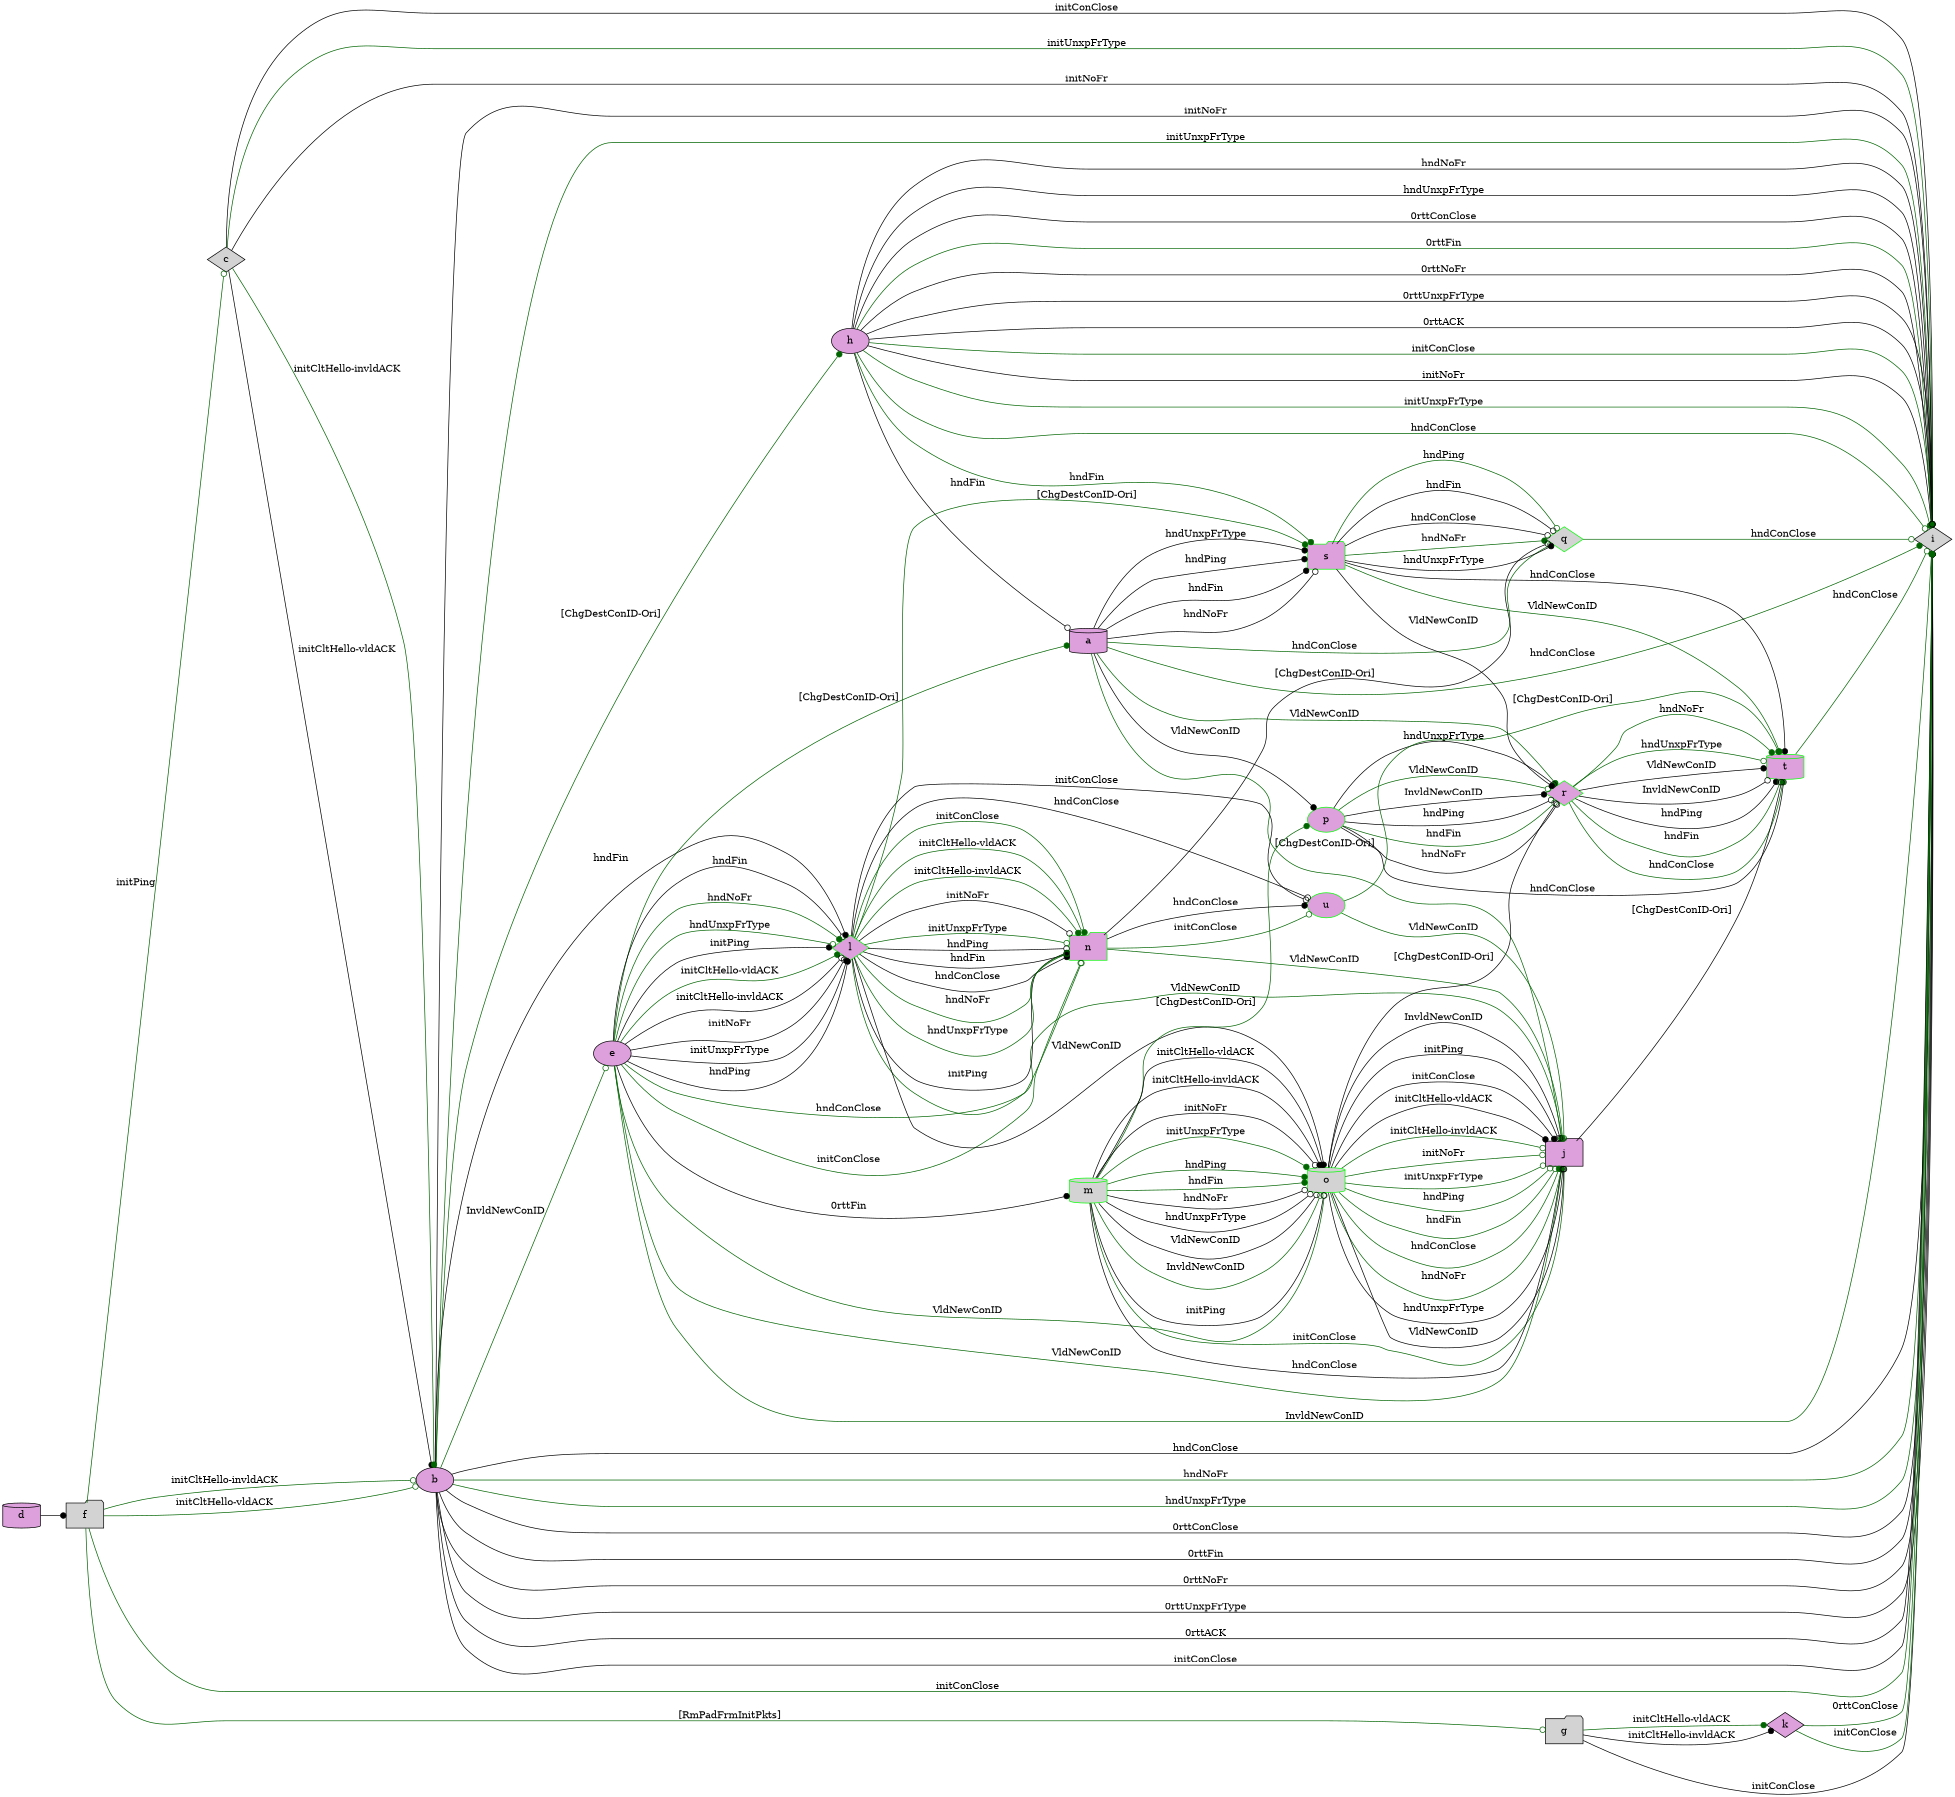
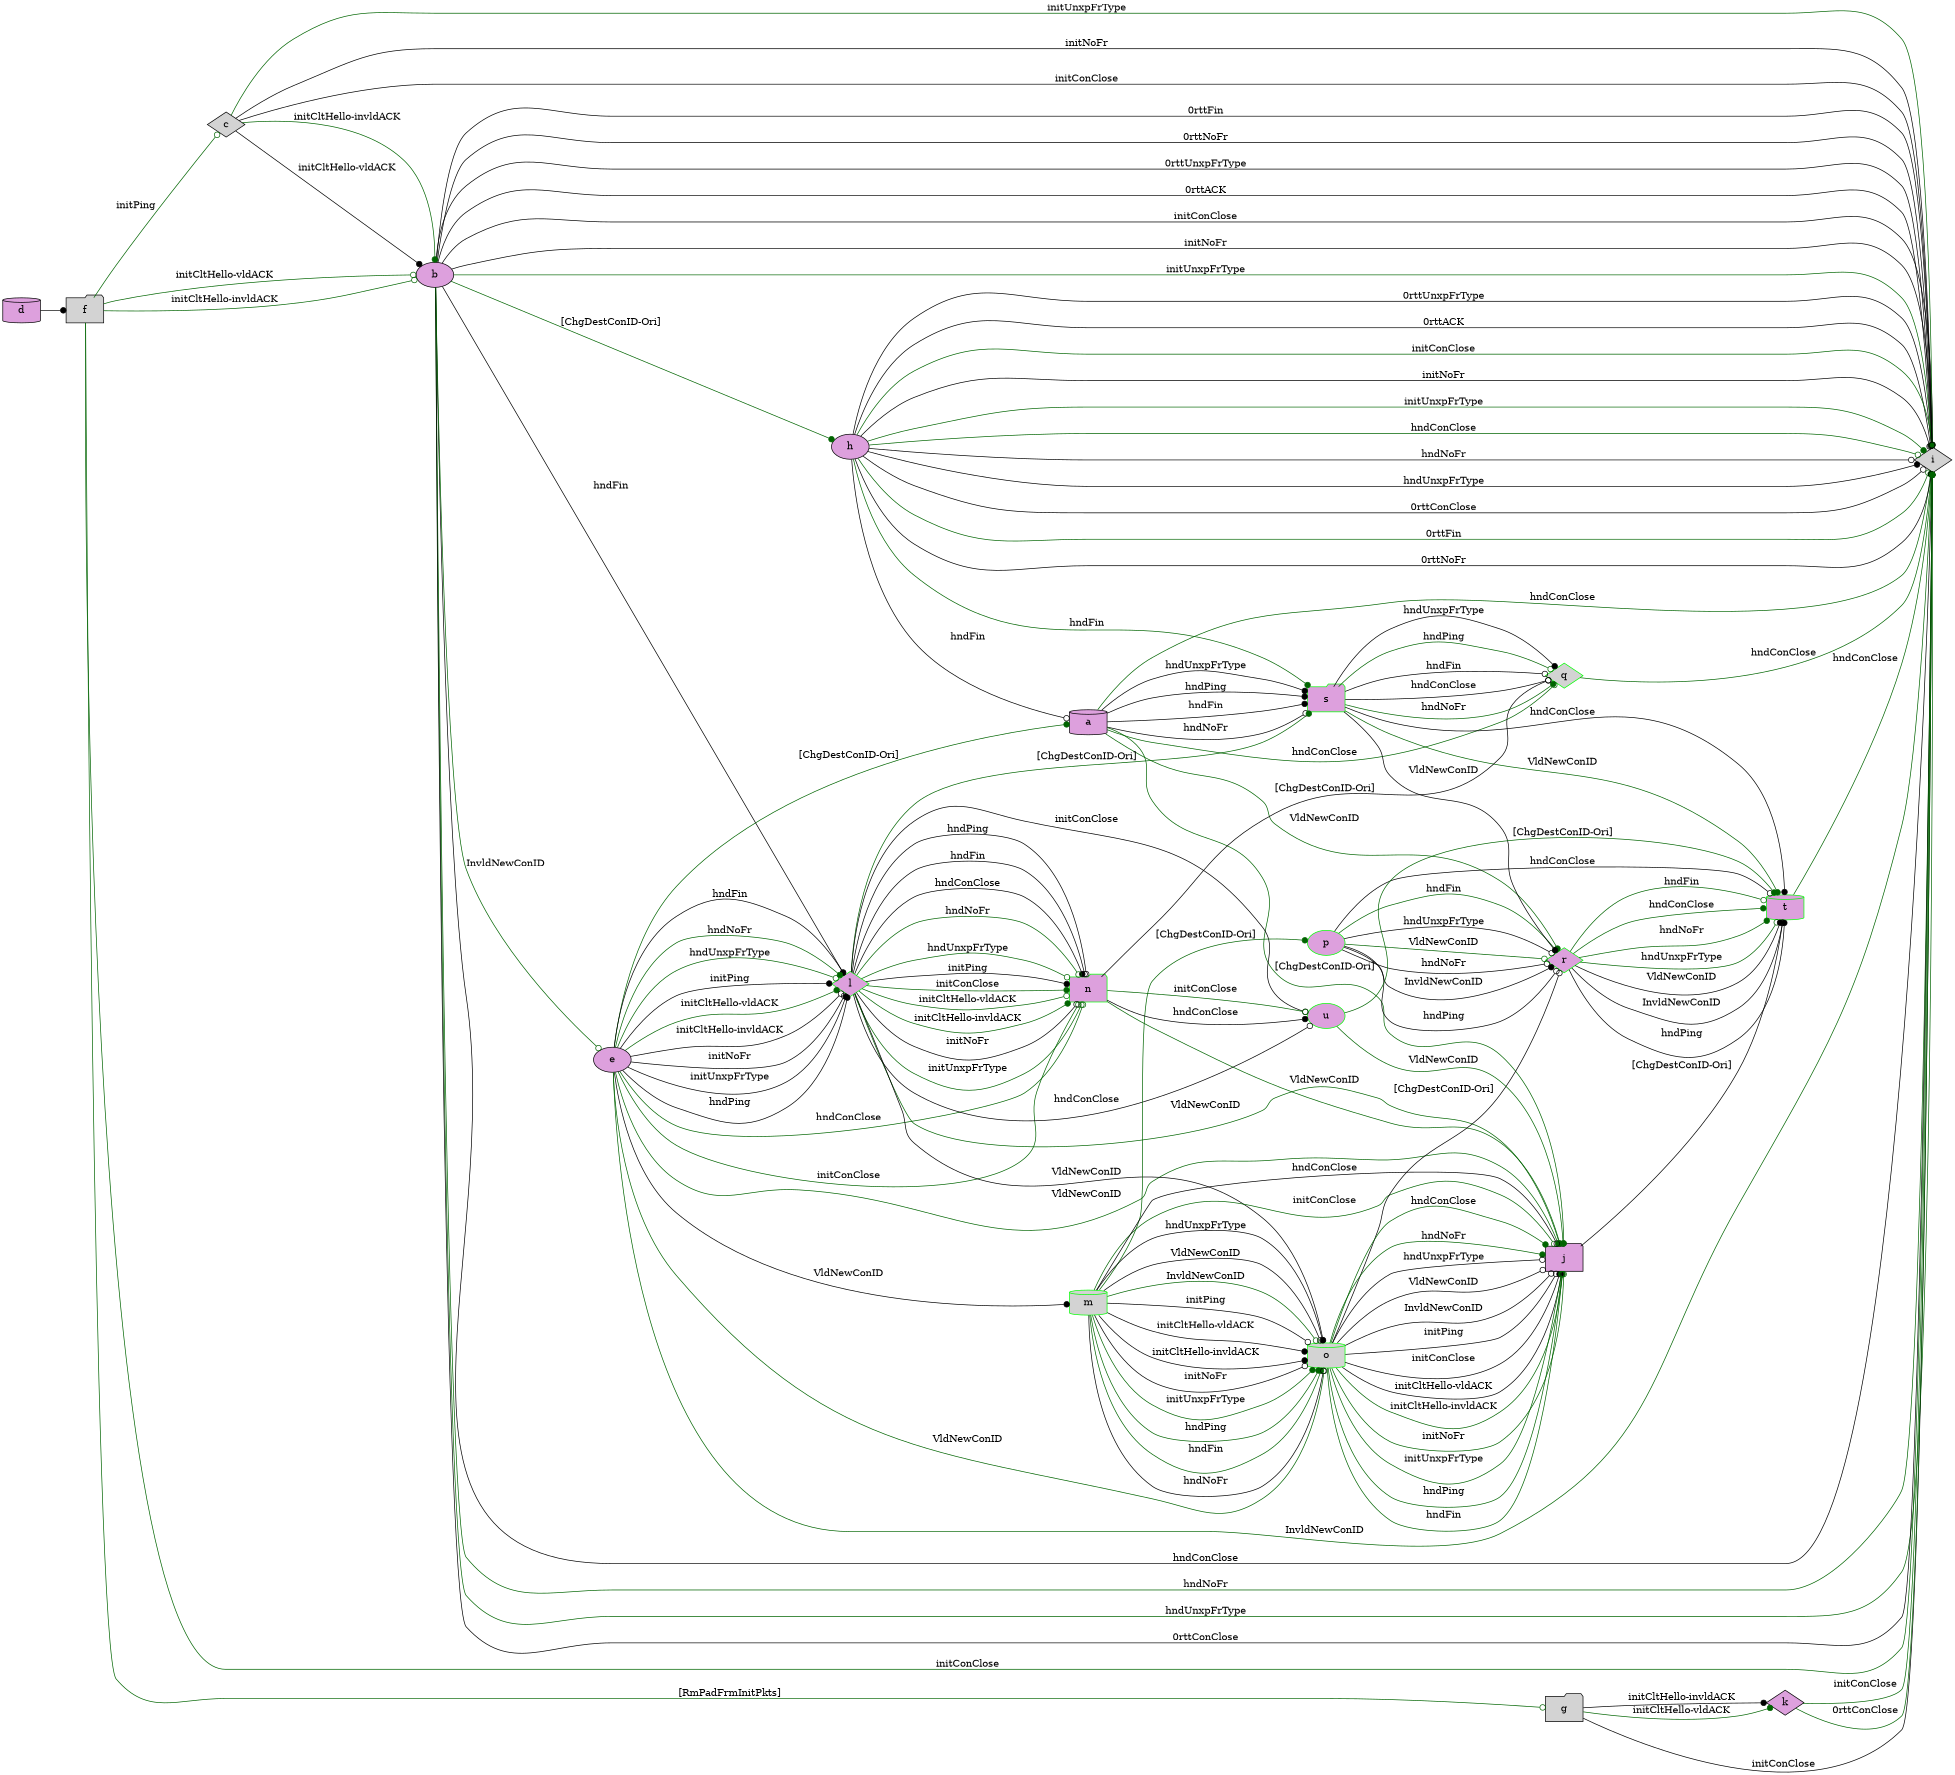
(1186, 752) -> none
(850, 1206) -> (850, 1274)
